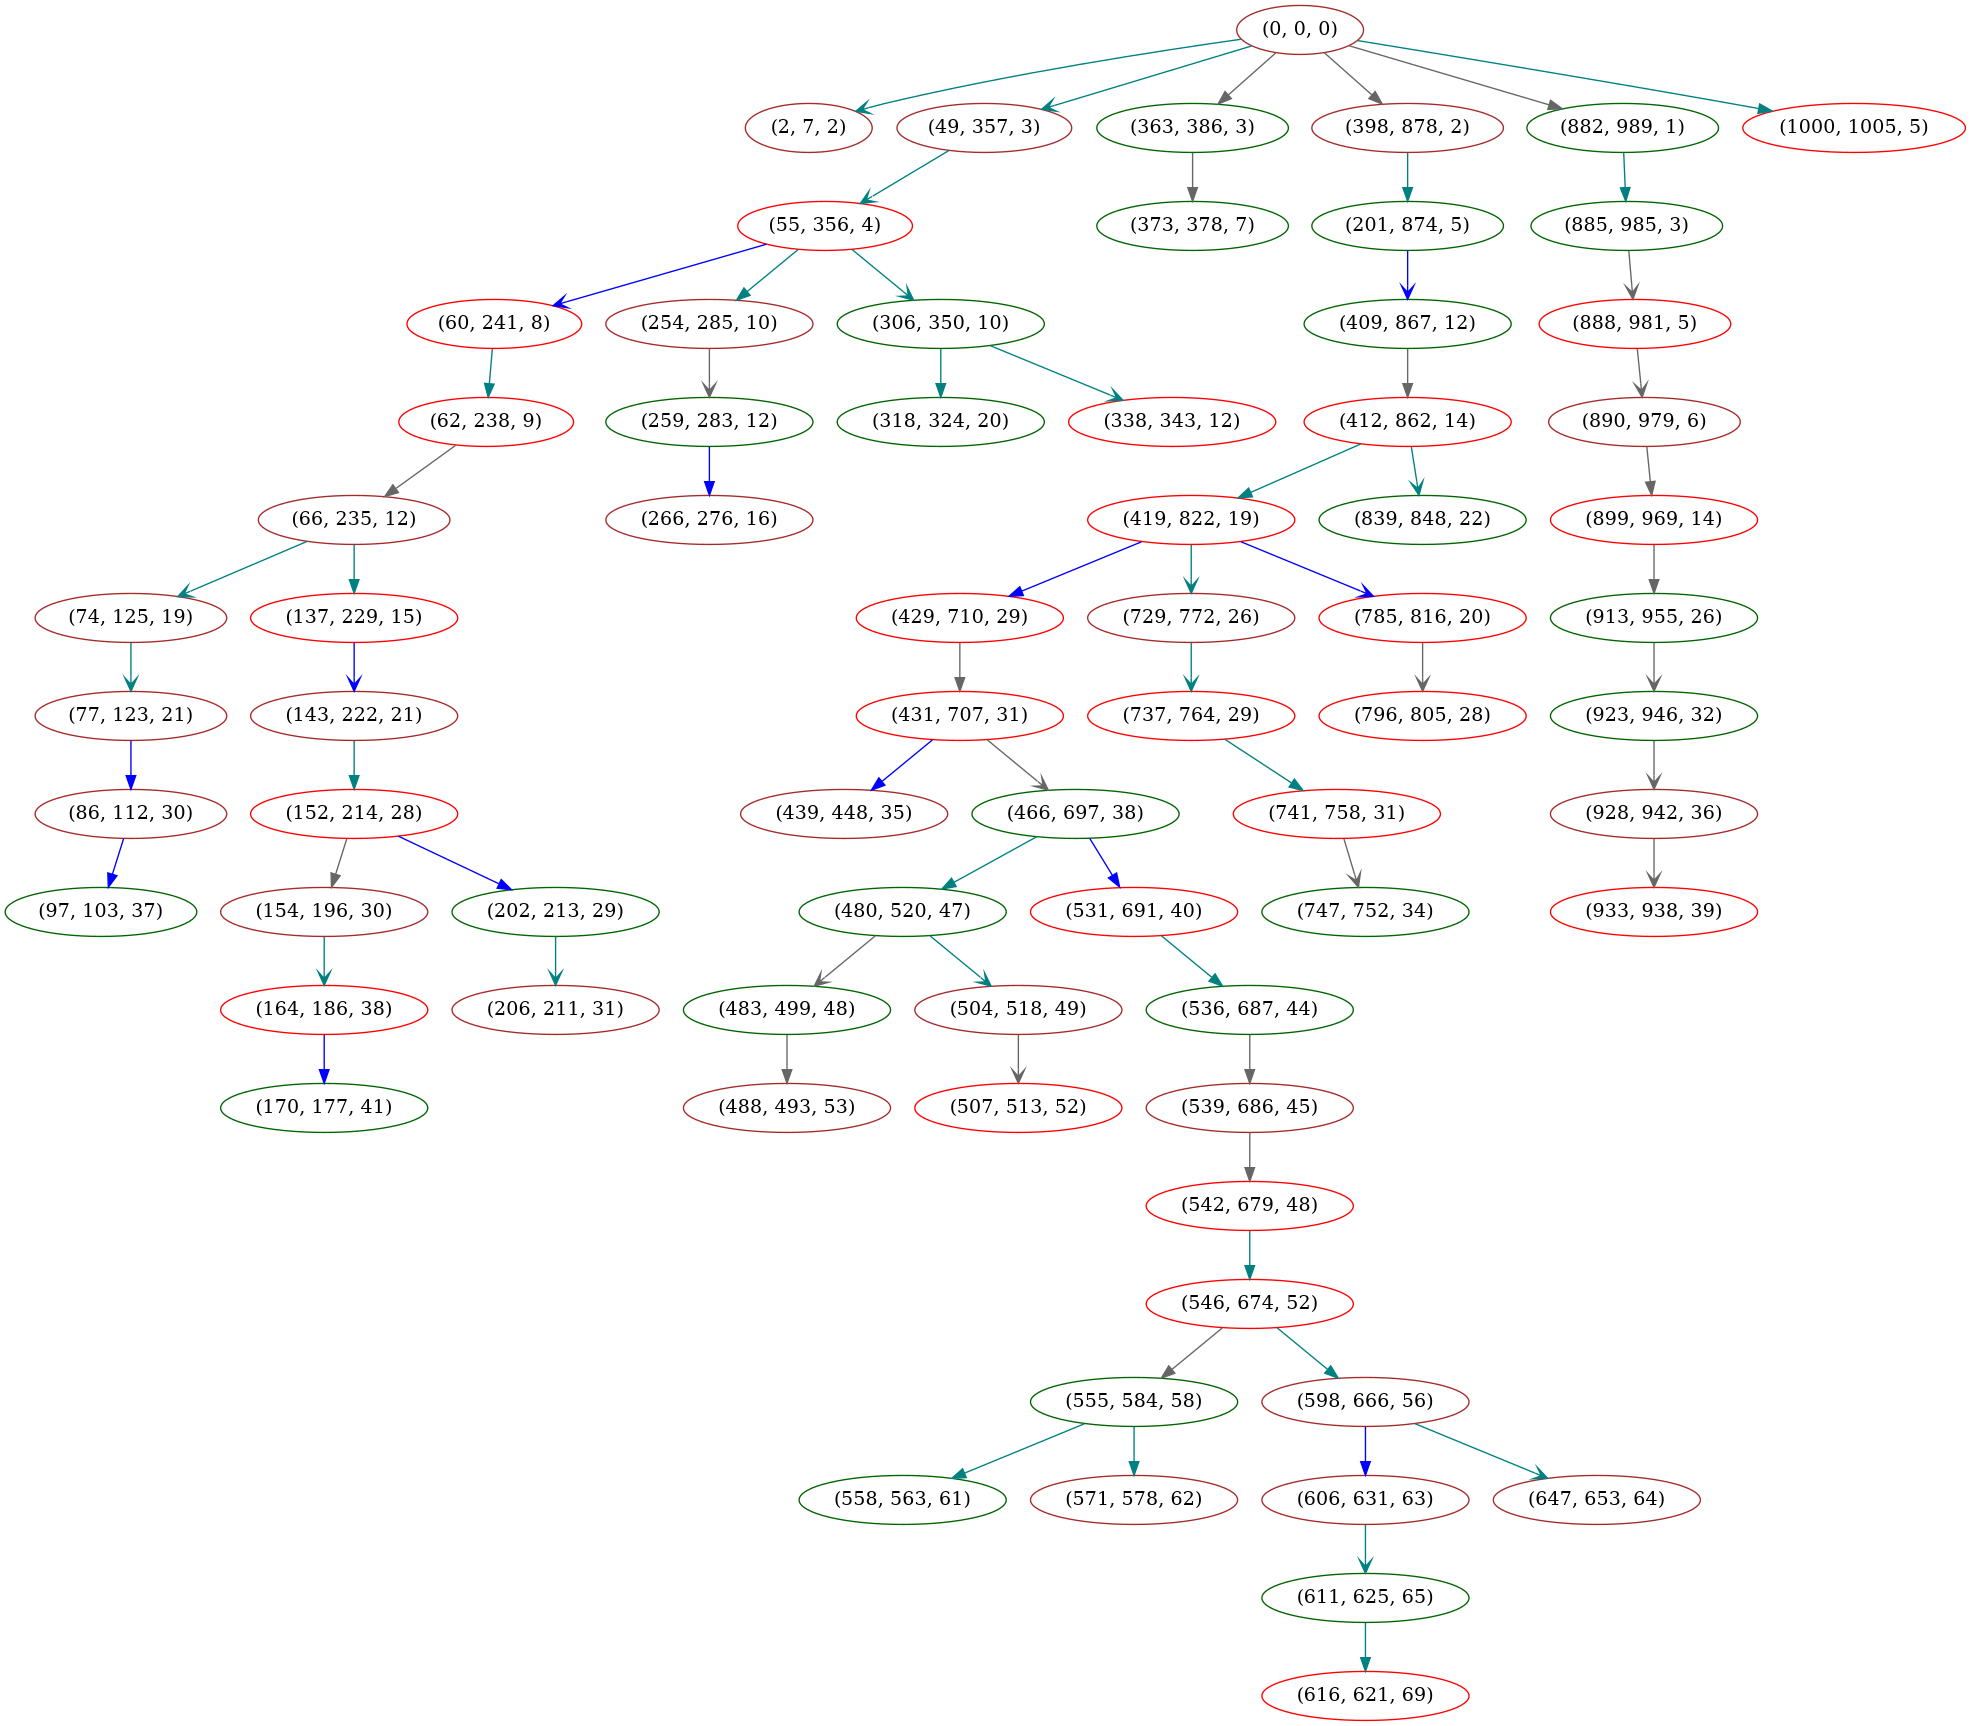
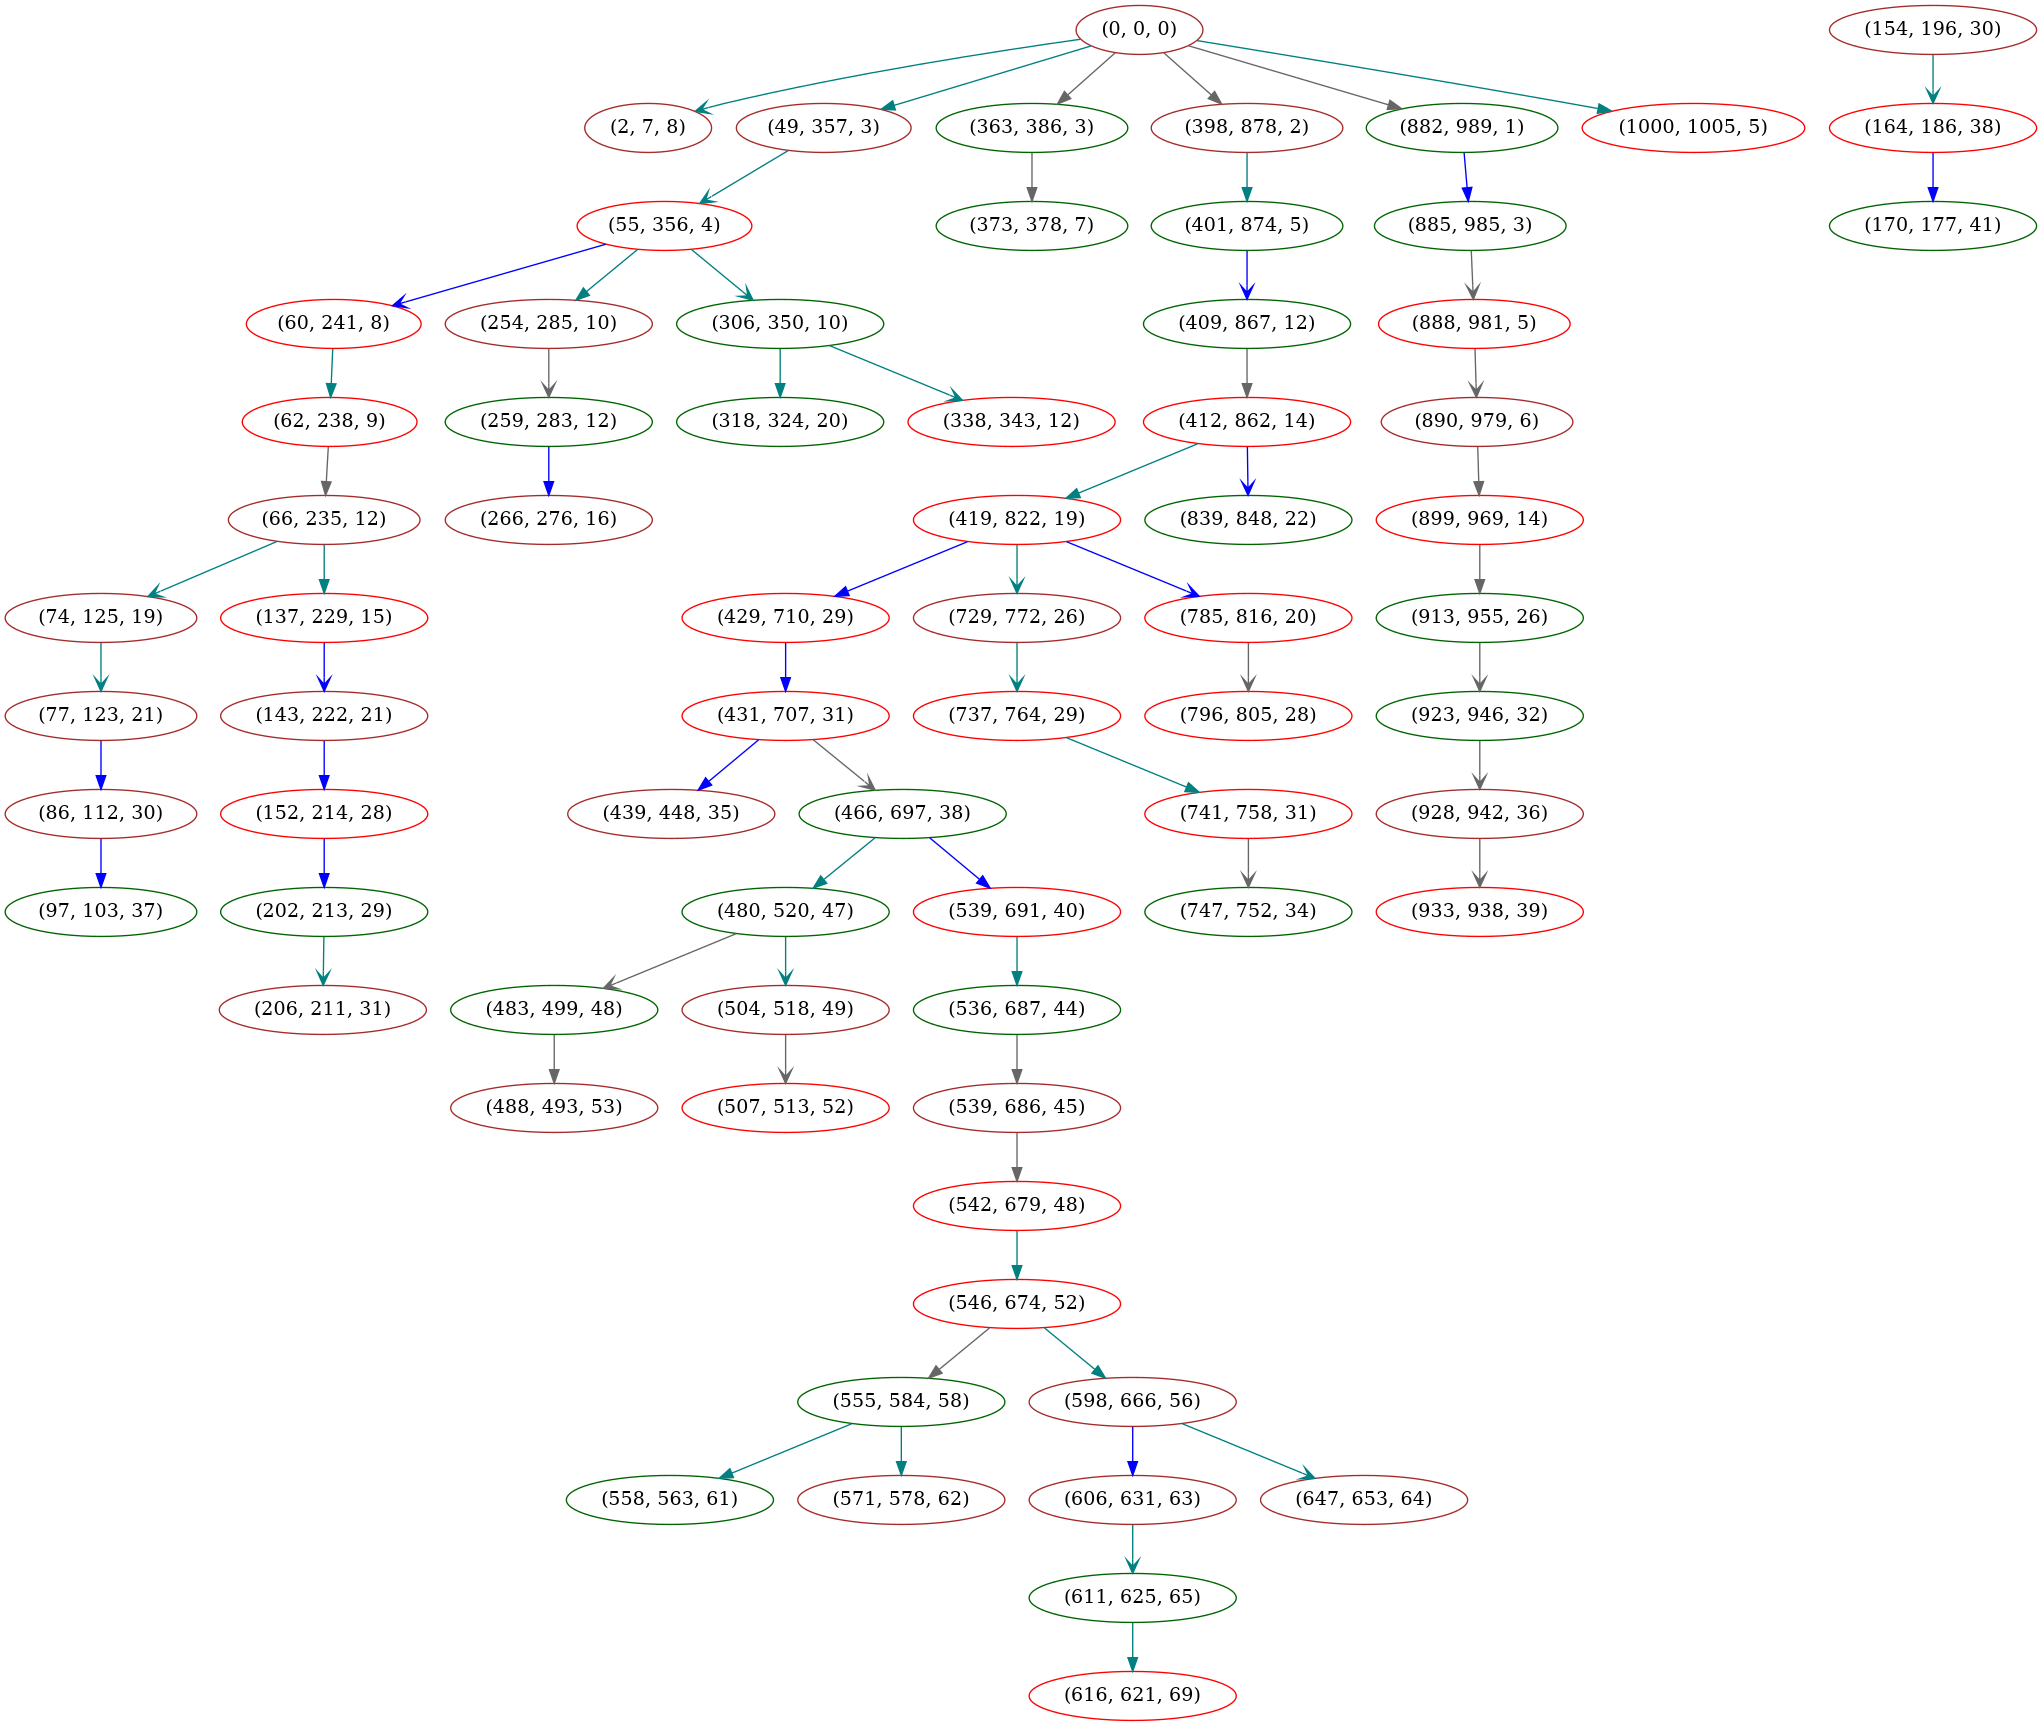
(1153, 76) -> (992, 76)
(809, 128) -> (648, 128)
(1624, 170) -> (1466, 170)
(1408, 226) -> (1247, 226)
(1414, 464) -> (1248, 464)
(960, 660) -> (786, 660)
(354, 758) -> (324, 758)
(341, 856) -> none
(1134, 912) -> (1017, 912)
